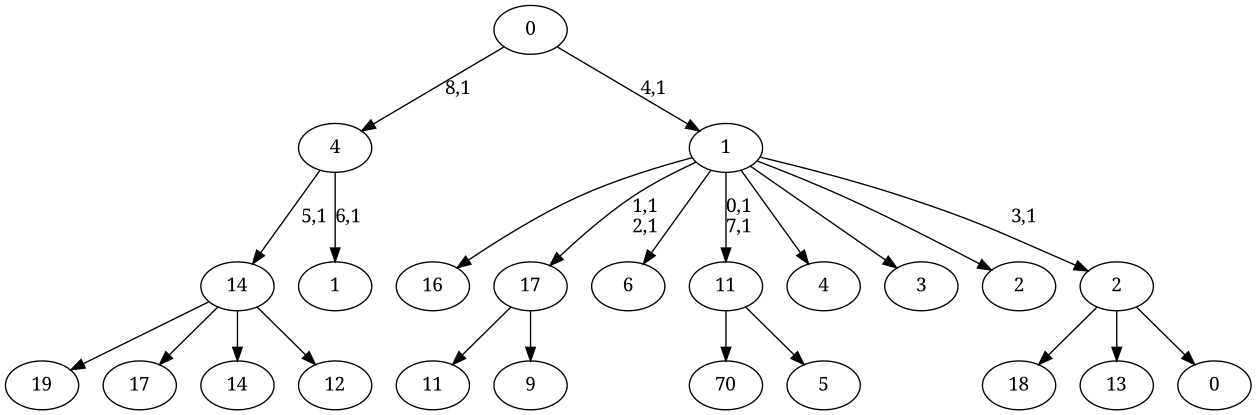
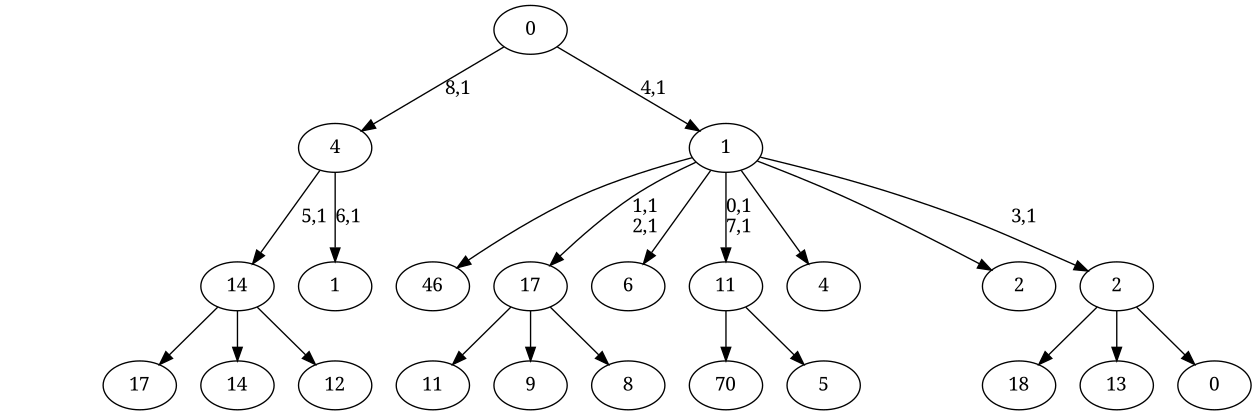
(433, 286) -> (433, 286)
(921, 286) -> none
(42, 385) -> none
none -> (628, 385)
